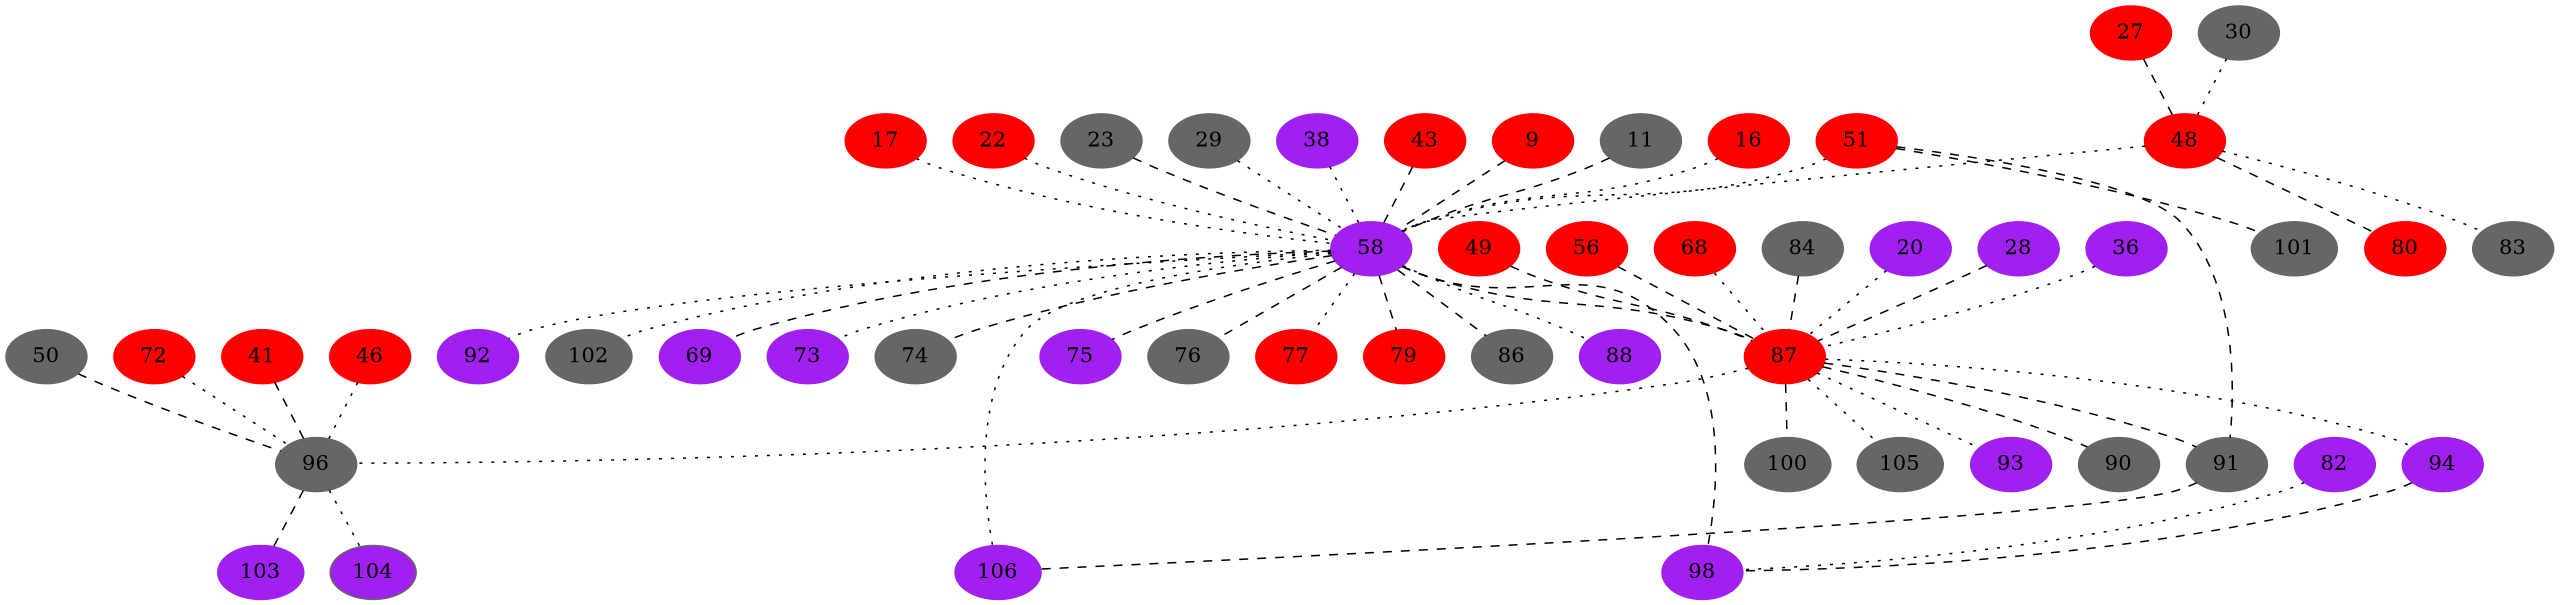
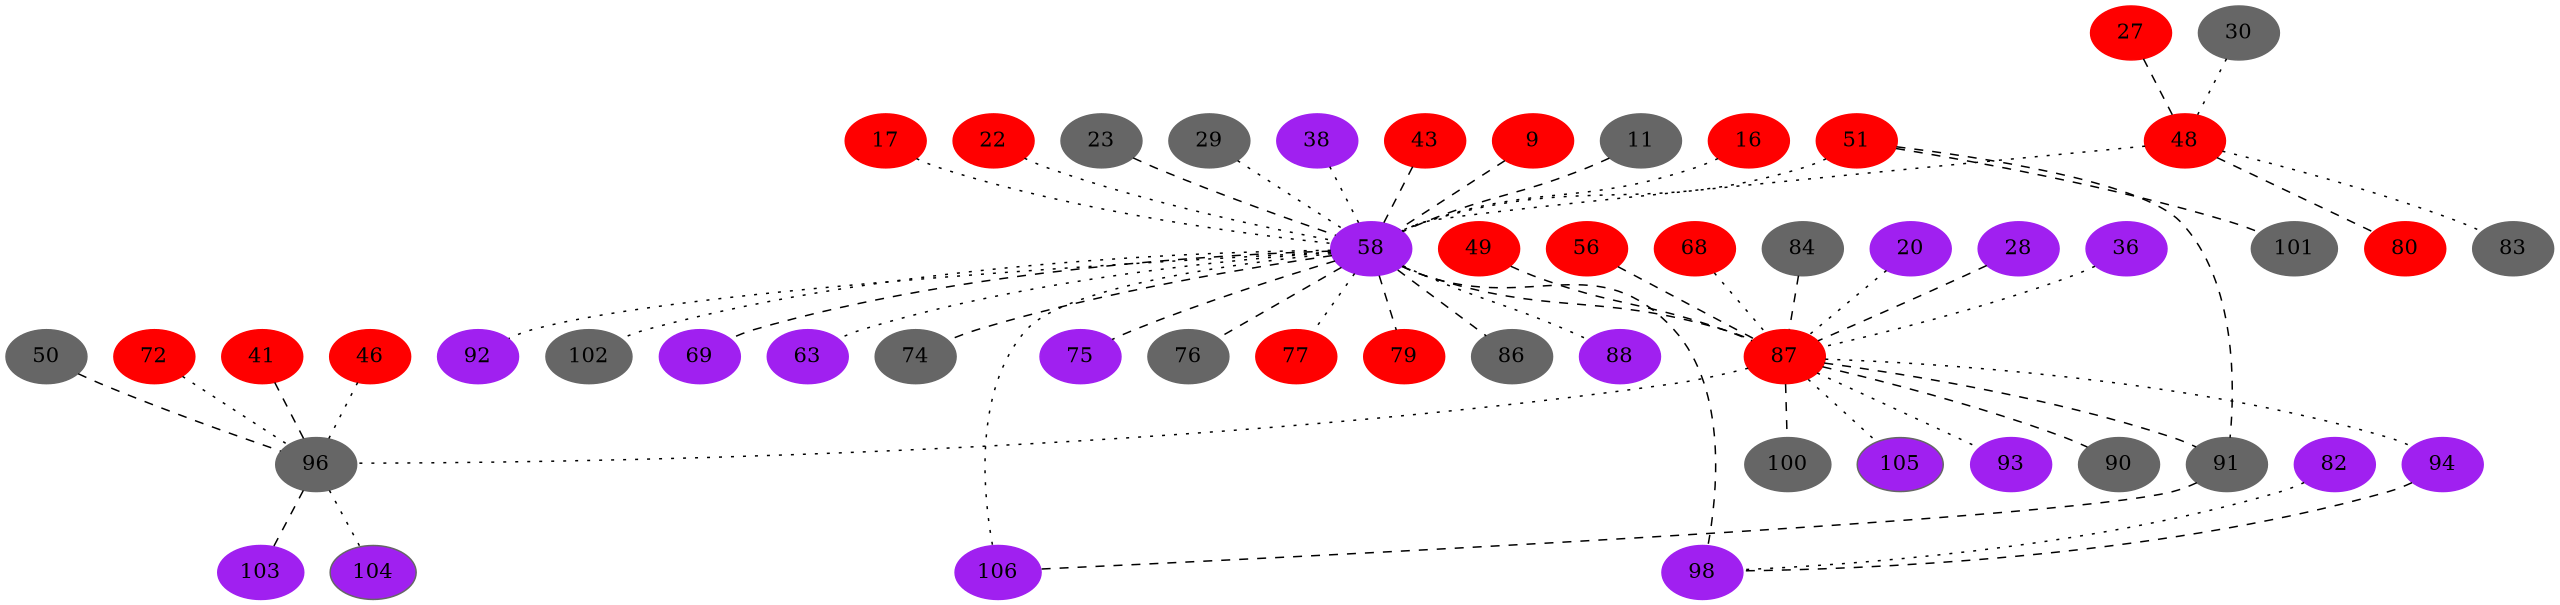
(808, 357) -> (808, 357)
(1900, 465) -> (1900, 465)
